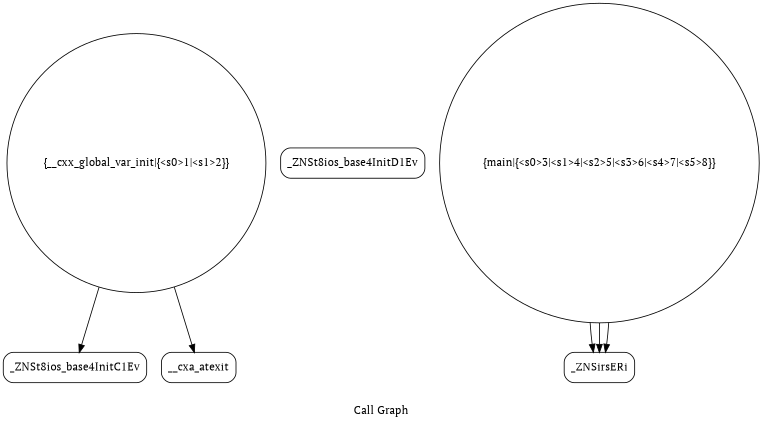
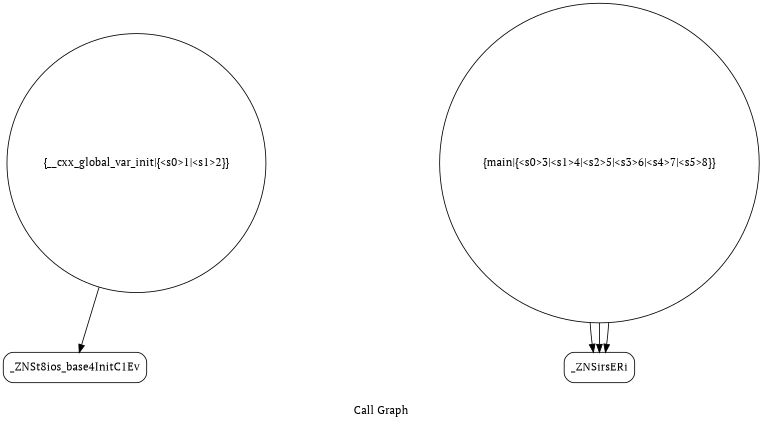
(353, 163) -> none
(199, 368) -> none
